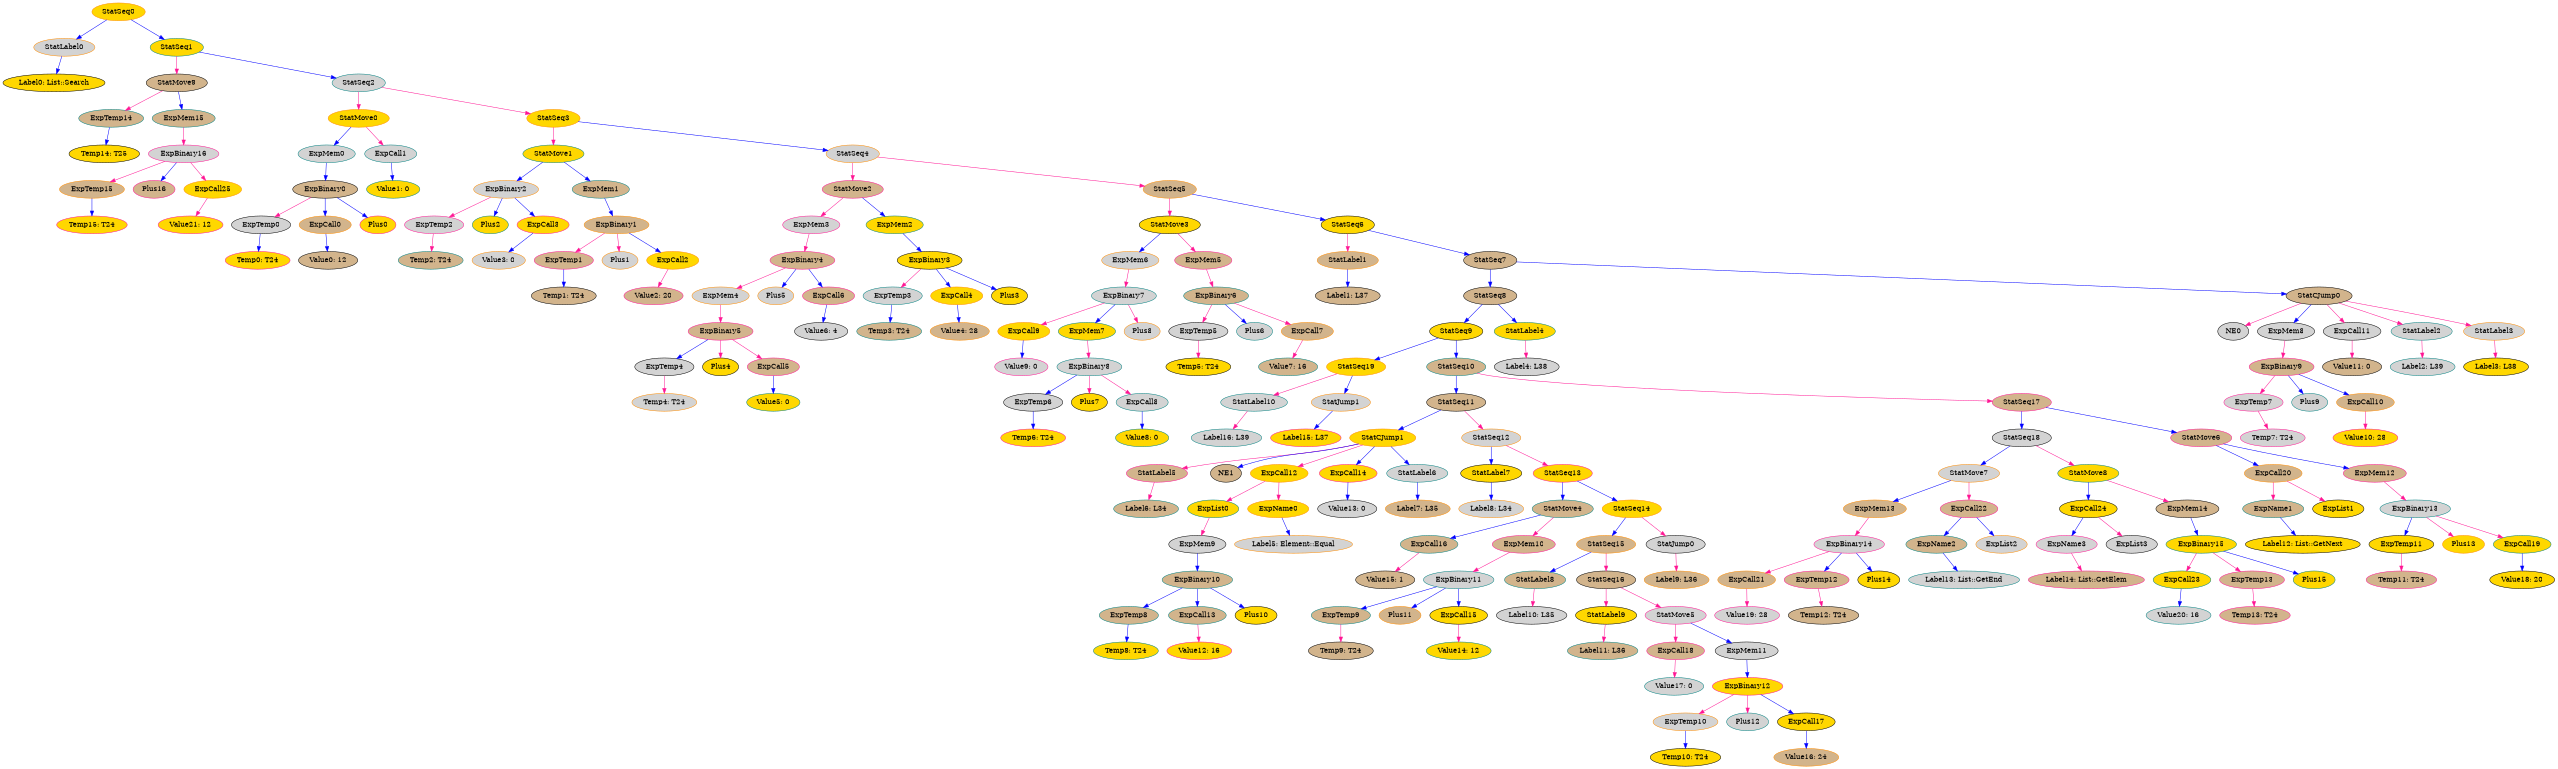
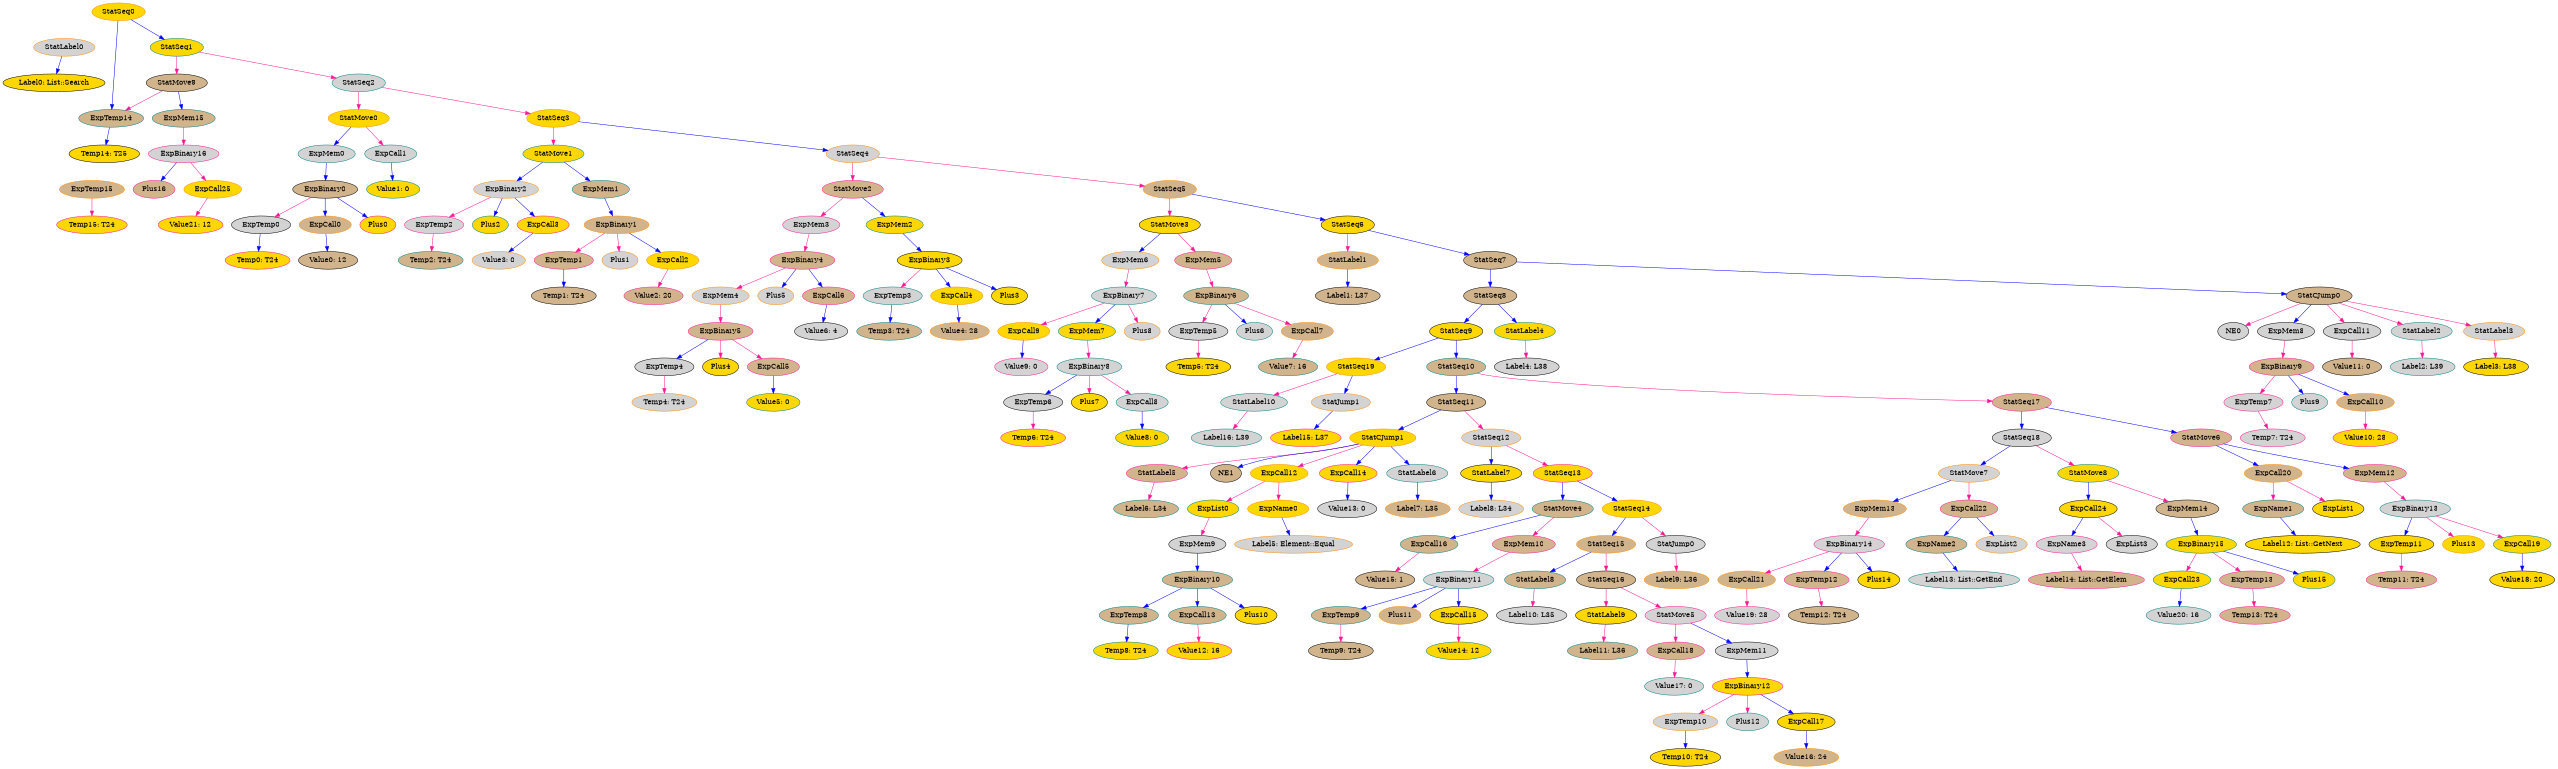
(94, 28) -> (115, 63)
(265, 65) -> (265, 65)
(140, 171) -> none
(92, 205) -> (92, 205)
(1033, 418) -> (1033, 418)
